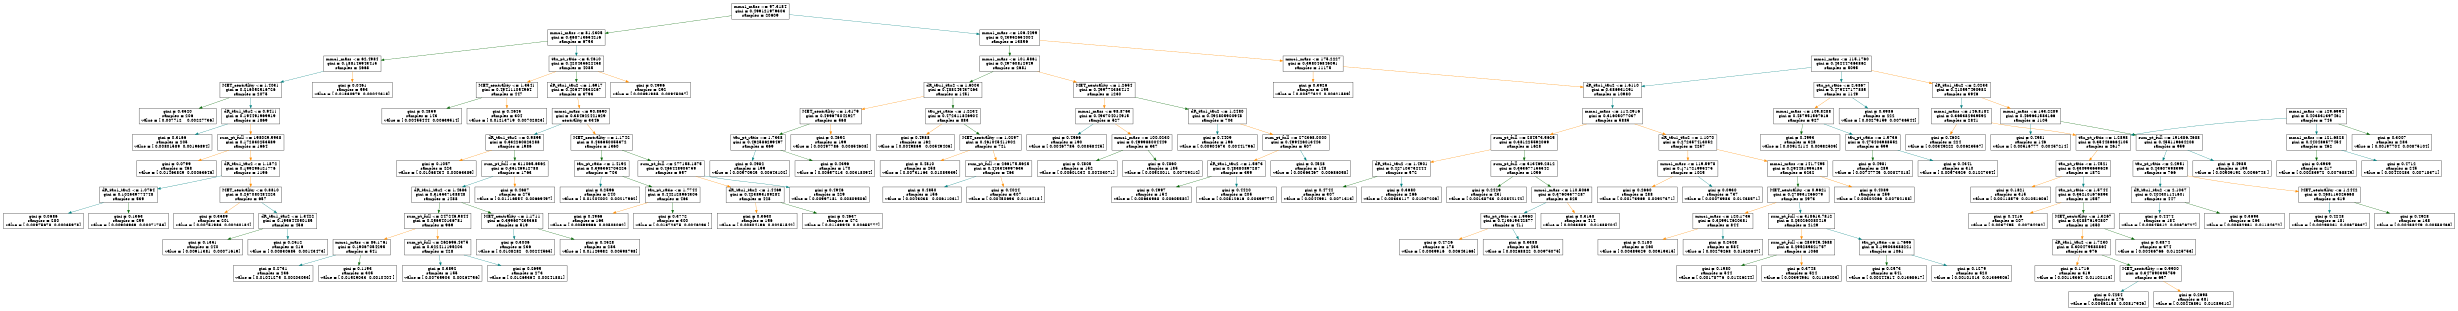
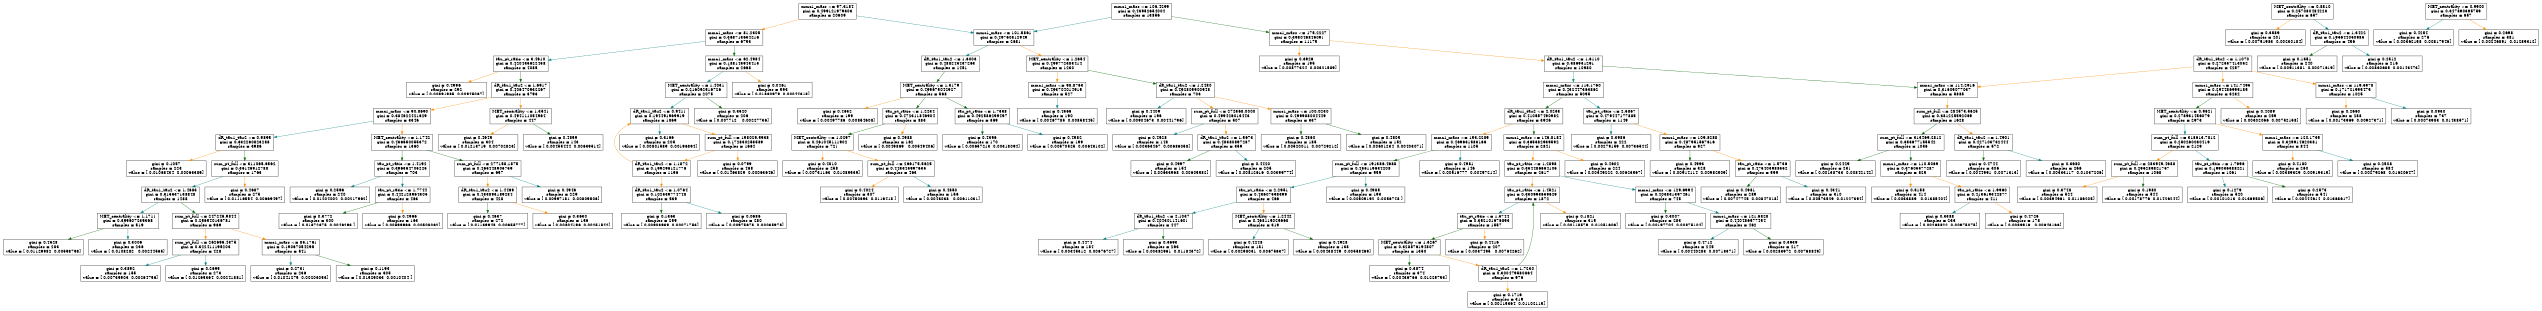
(670, 24) -> (782, 24)
(883, 24) -> (914, 24)
(1010, 49) -> (1074, 24)
(1160, 51) -> (1219, 24)
(543, 76) -> (521, 102)
(983, 76) -> (978, 50)
(1728, 77) -> (1573, 75)
(1900, 77) -> (1555, 102)
(953, 102) -> (922, 102)
(1613, 102) -> (1758, 77)
(1961, 102) -> (1534, 128)
(894, 103) -> (942, 76)
(581, 116) -> (402, 116)
(2210, 124) -> (1596, 183)
(1122, 128) -> (1241, 103)
(1649, 129) -> (2087, 77)
(1837, 129) -> (1725, 155)
(515, 142) -> (245, 142)
(991, 142) -> (823, 142)
(1797, 169) -> (2223, 90)
(2160, 169) -> (1264, 195)
(251, 180) -> (614, 145)
(636, 181) -> (402, 180)
(191, 182) -> (661, 180)
(755, 195) -> (488, 195)
(1319, 195) -> (1984, 169)
(475, 207) -> (151, 207)
(1536, 207) -> (1945, 181)
(288, 221) -> (2340, 38)
(2115, 260) -> (1532, 237)
